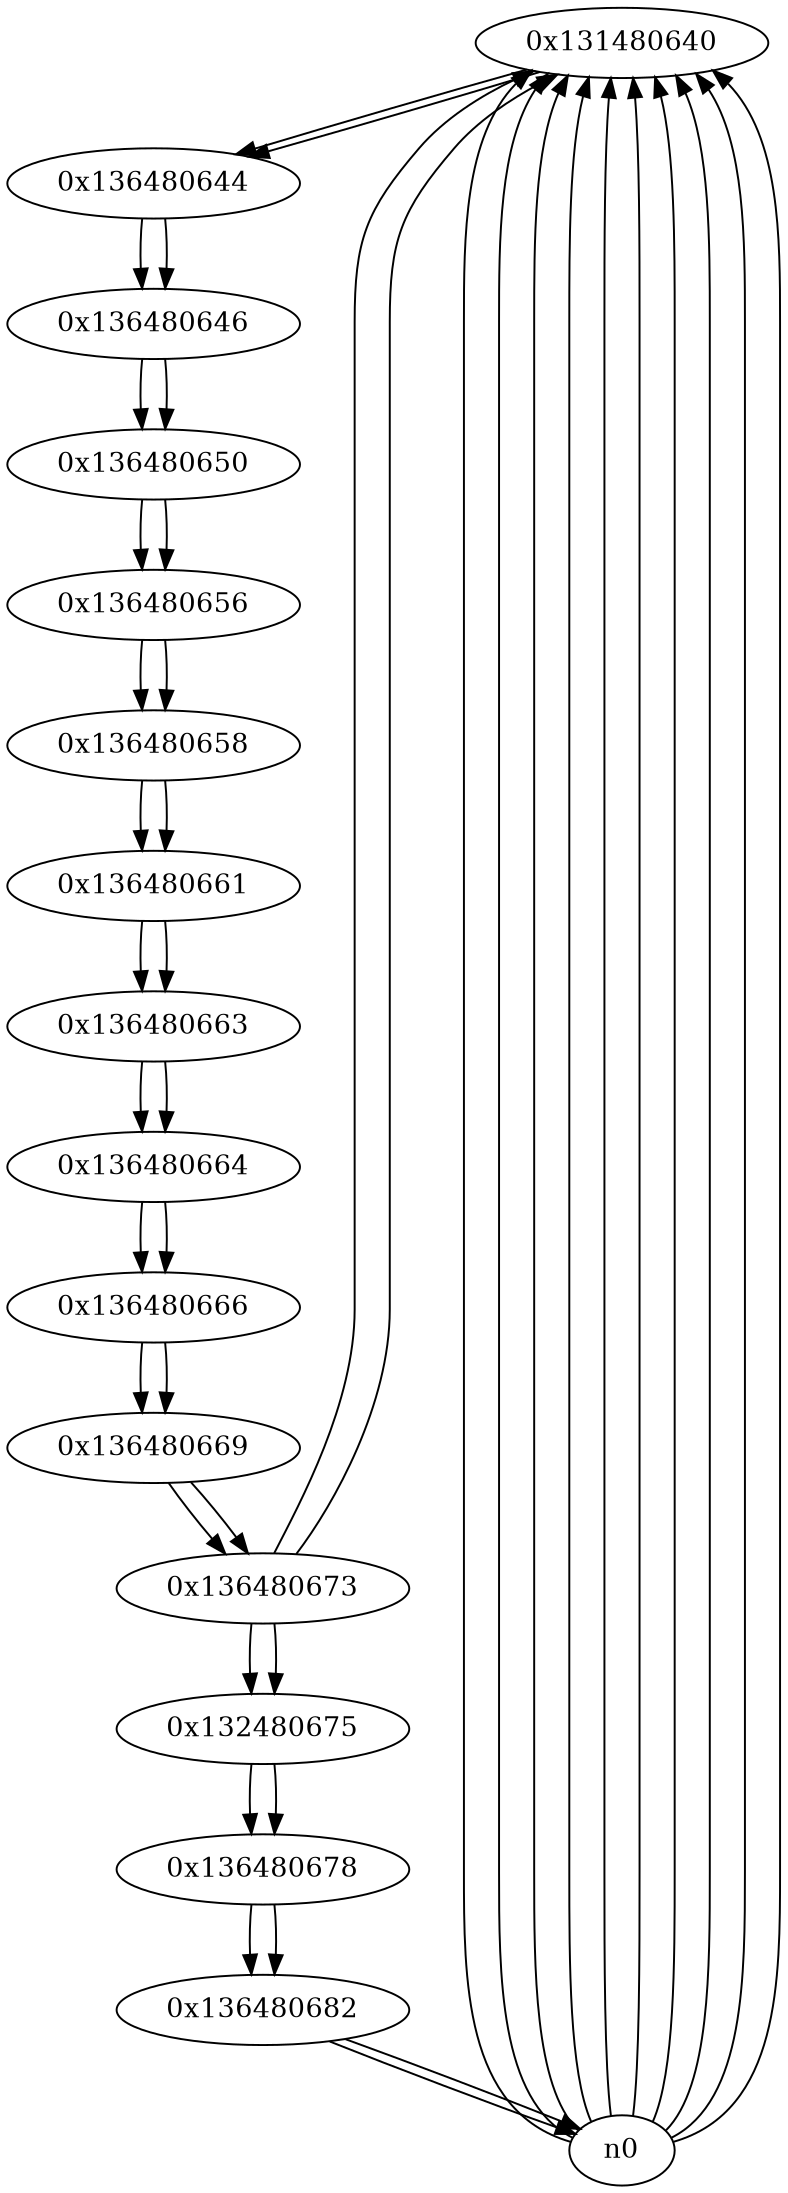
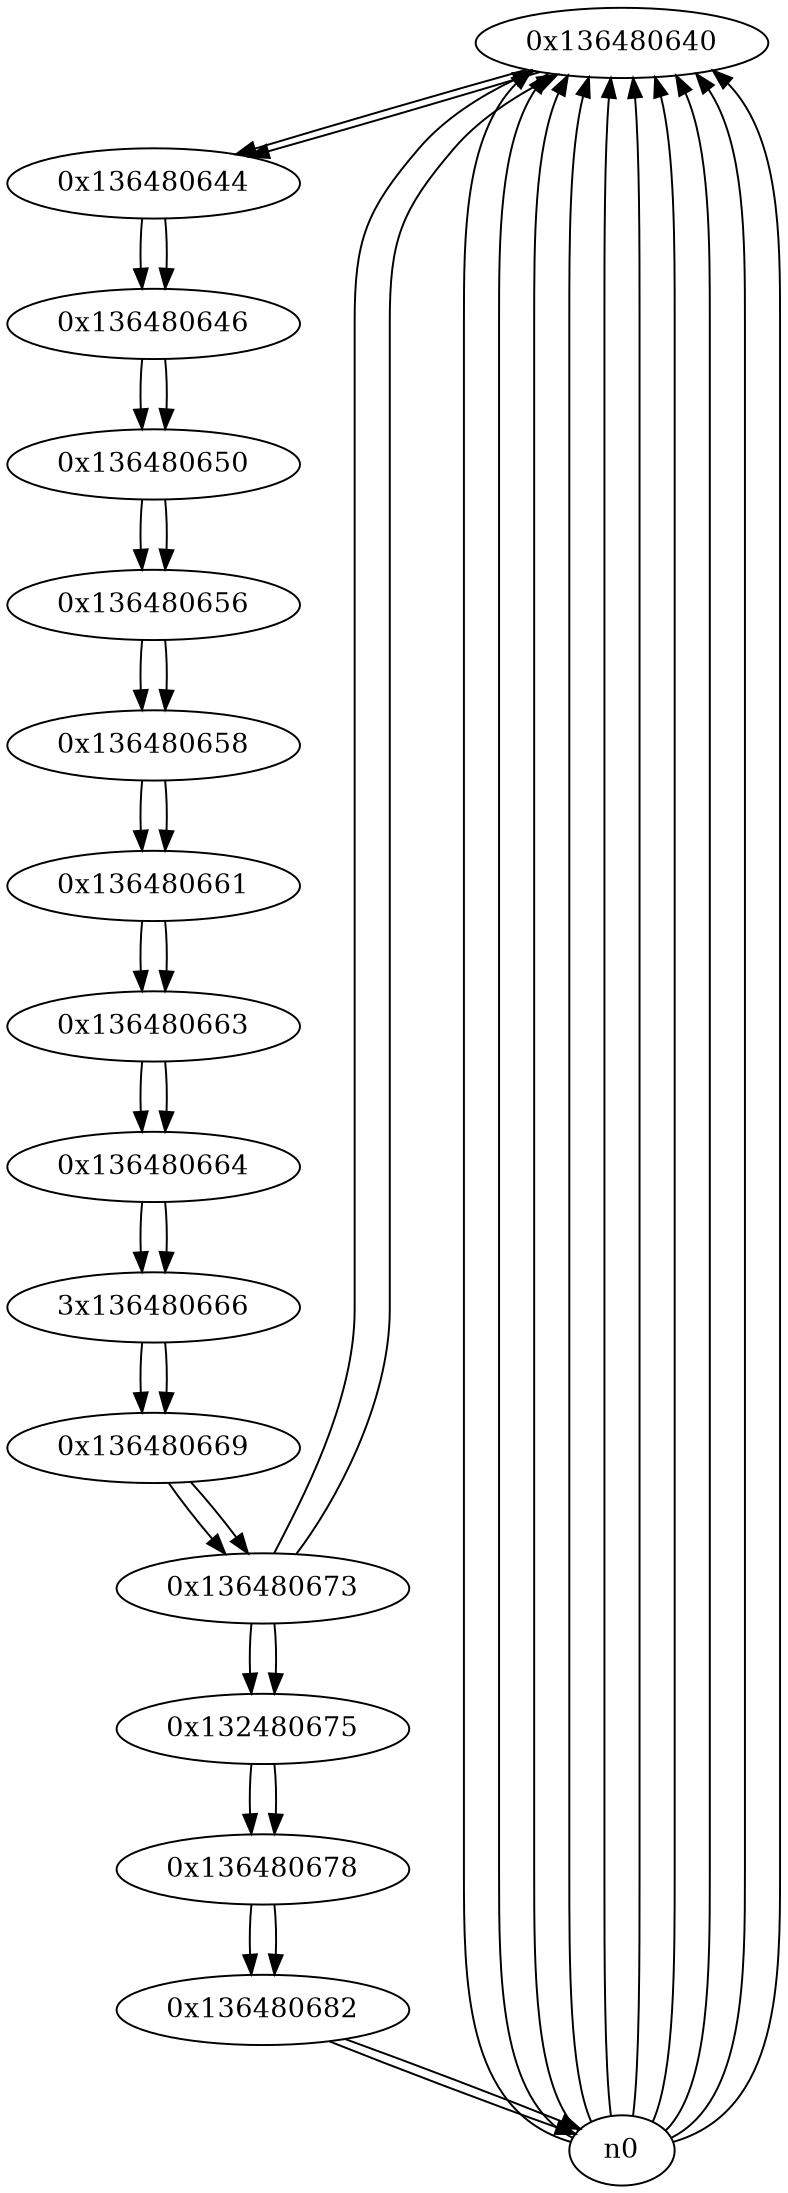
(622, 43) -> (622, 43)
(154, 1307) -> (154, 1307)
